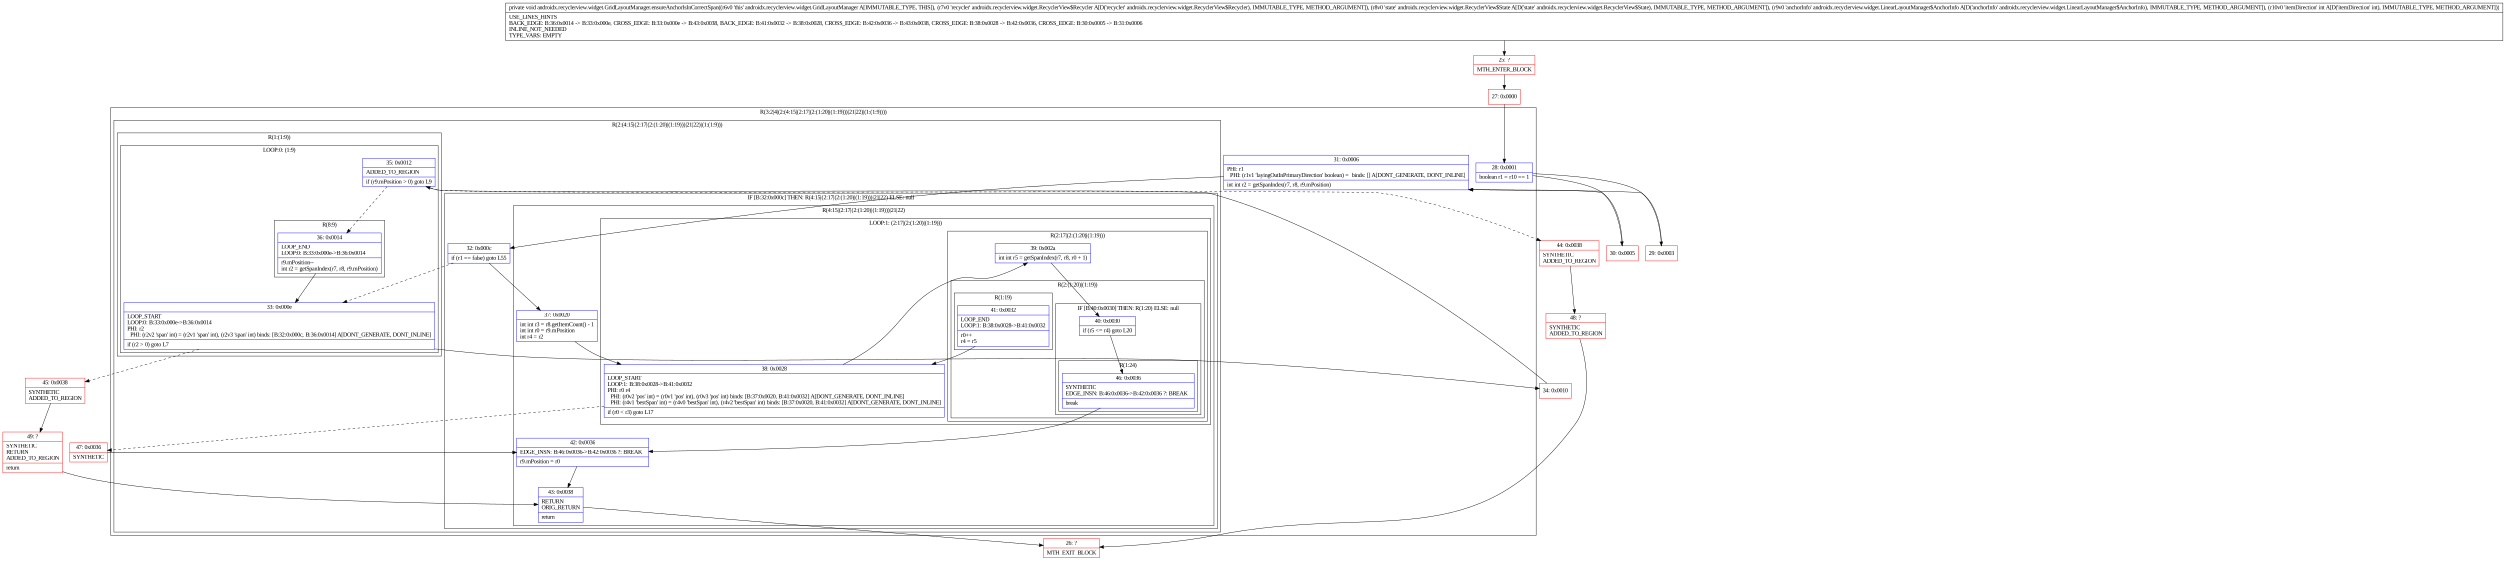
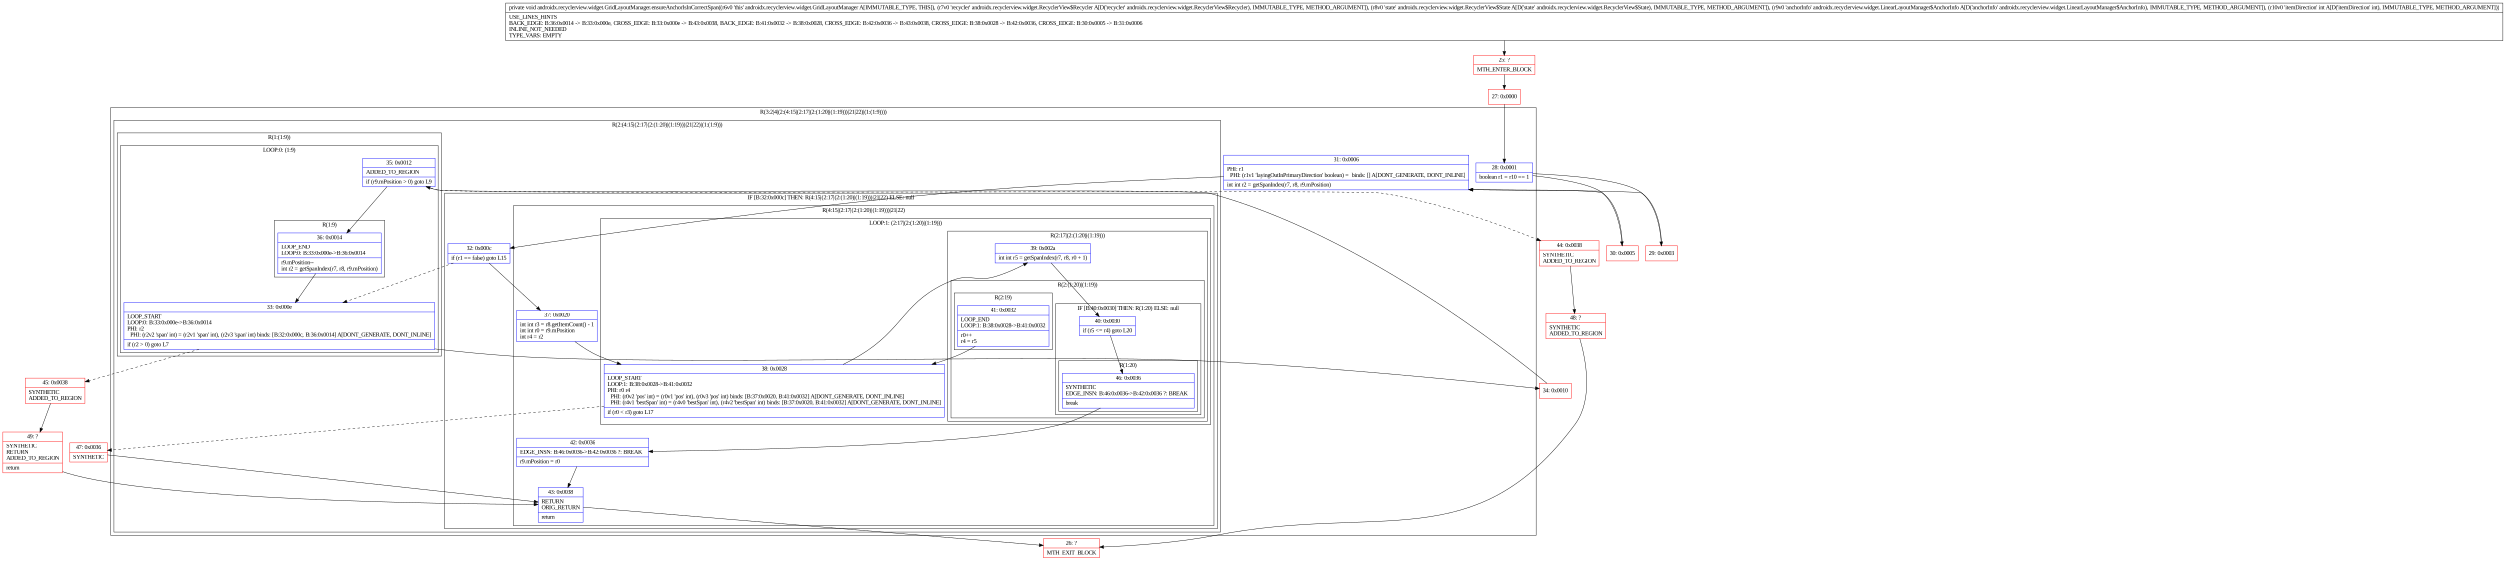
(368, 208) -> (368, 208)
(330, 225) -> (330, 225)
(479, 258) -> (479, 258)
(1003, 298) -> (1003, 298)
(1128, 365) -> (1128, 365)
(310, 452) -> (321, 478)
